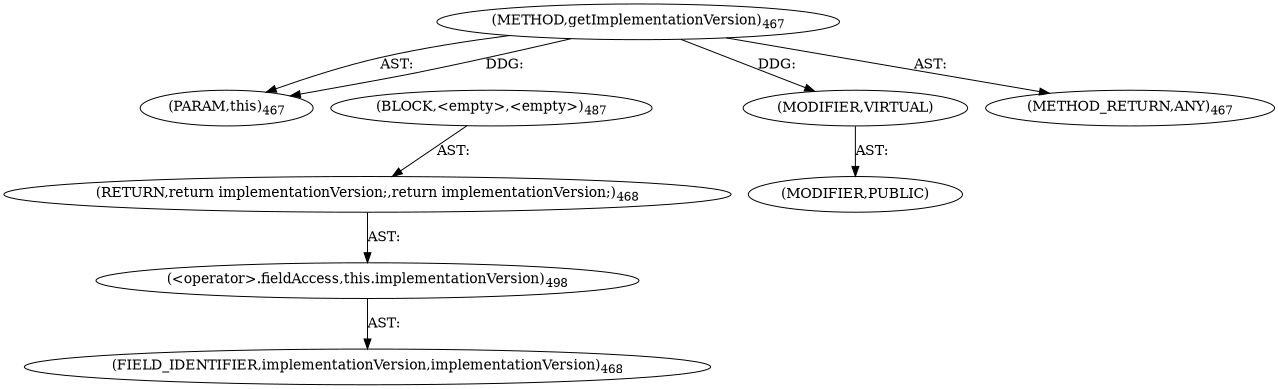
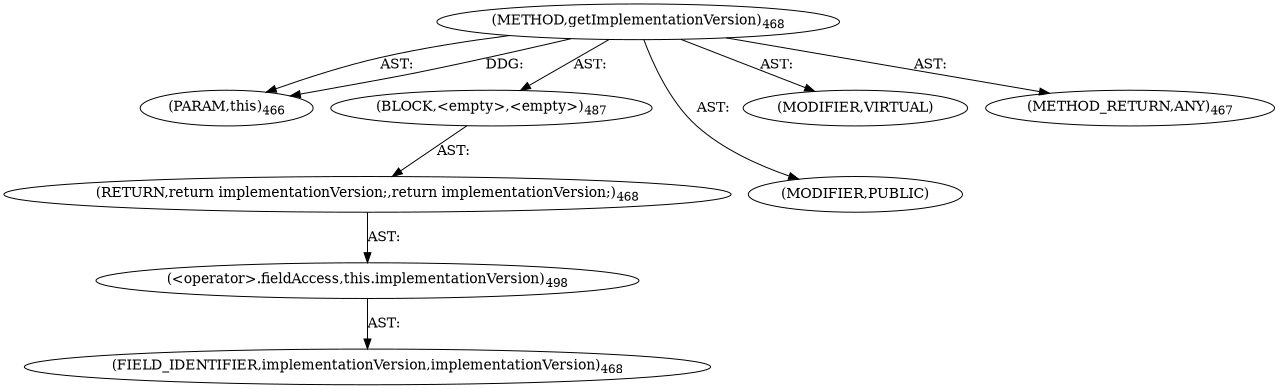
(774, 20) -> (774, 20)
none -> (569, 63)
(779, 65) -> (779, 65)
(274, 107) -> (274, 107)
(855, 146) -> (698, 127)
